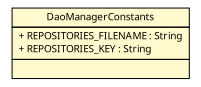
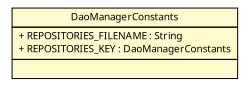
(85, 49) -> (125, 49)
